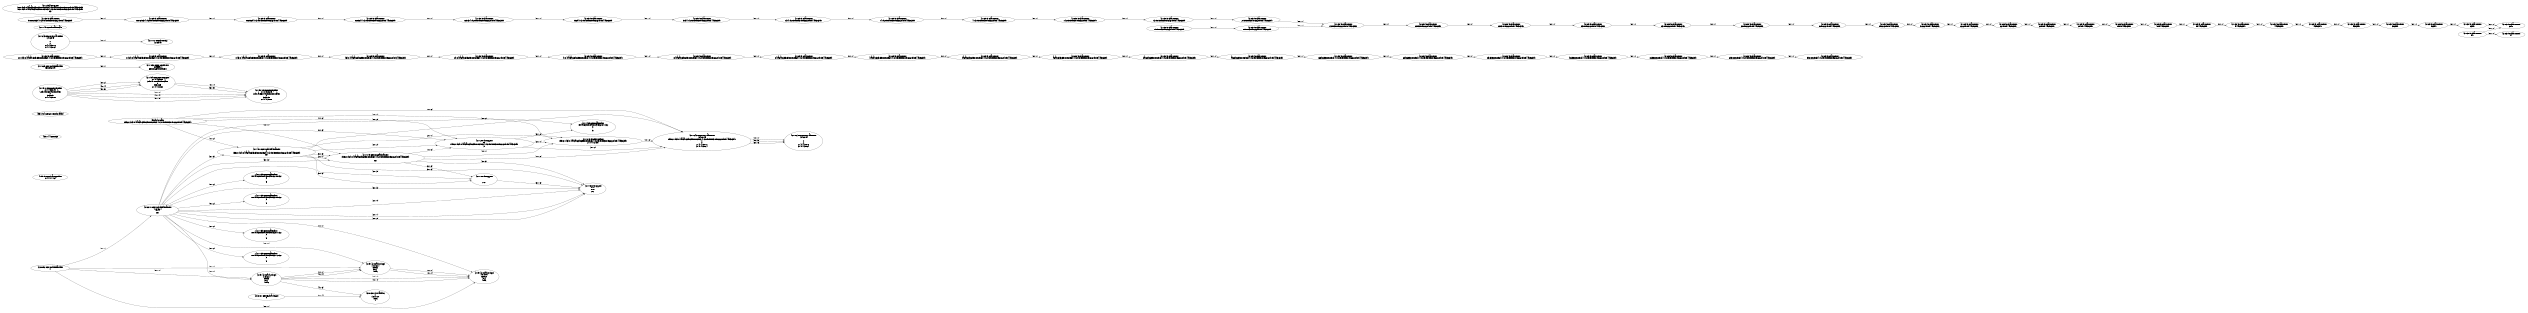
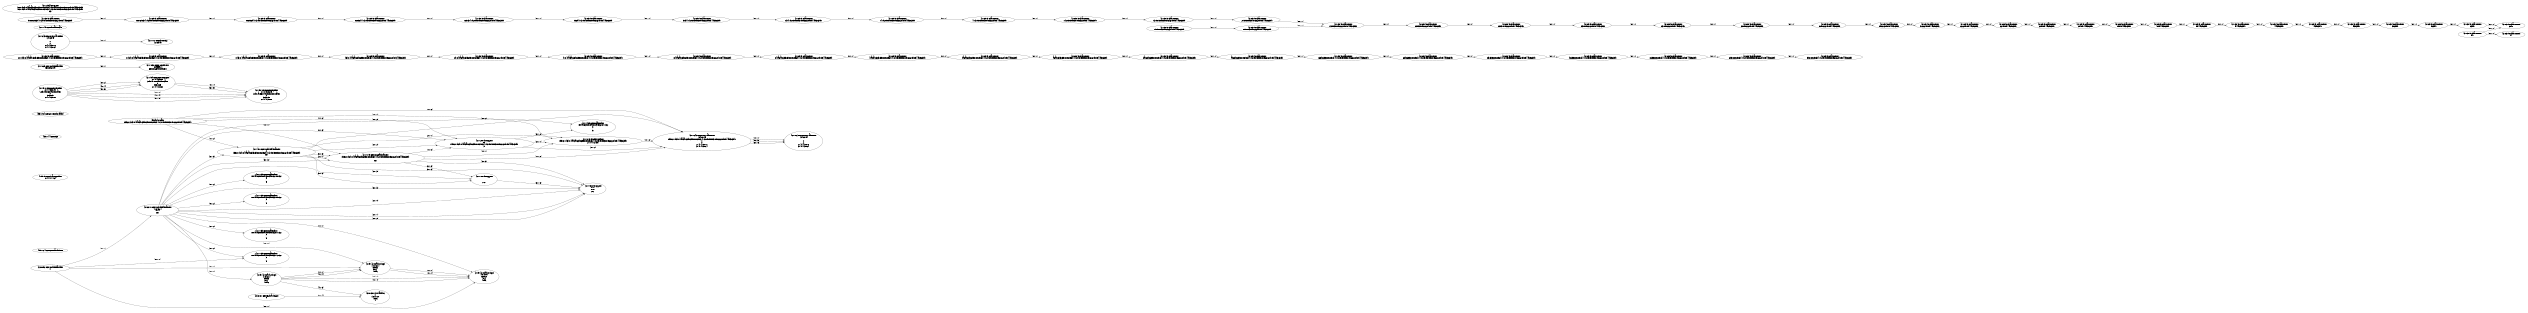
none -> (50, 250)
(159, 274) -> (156, 263)
